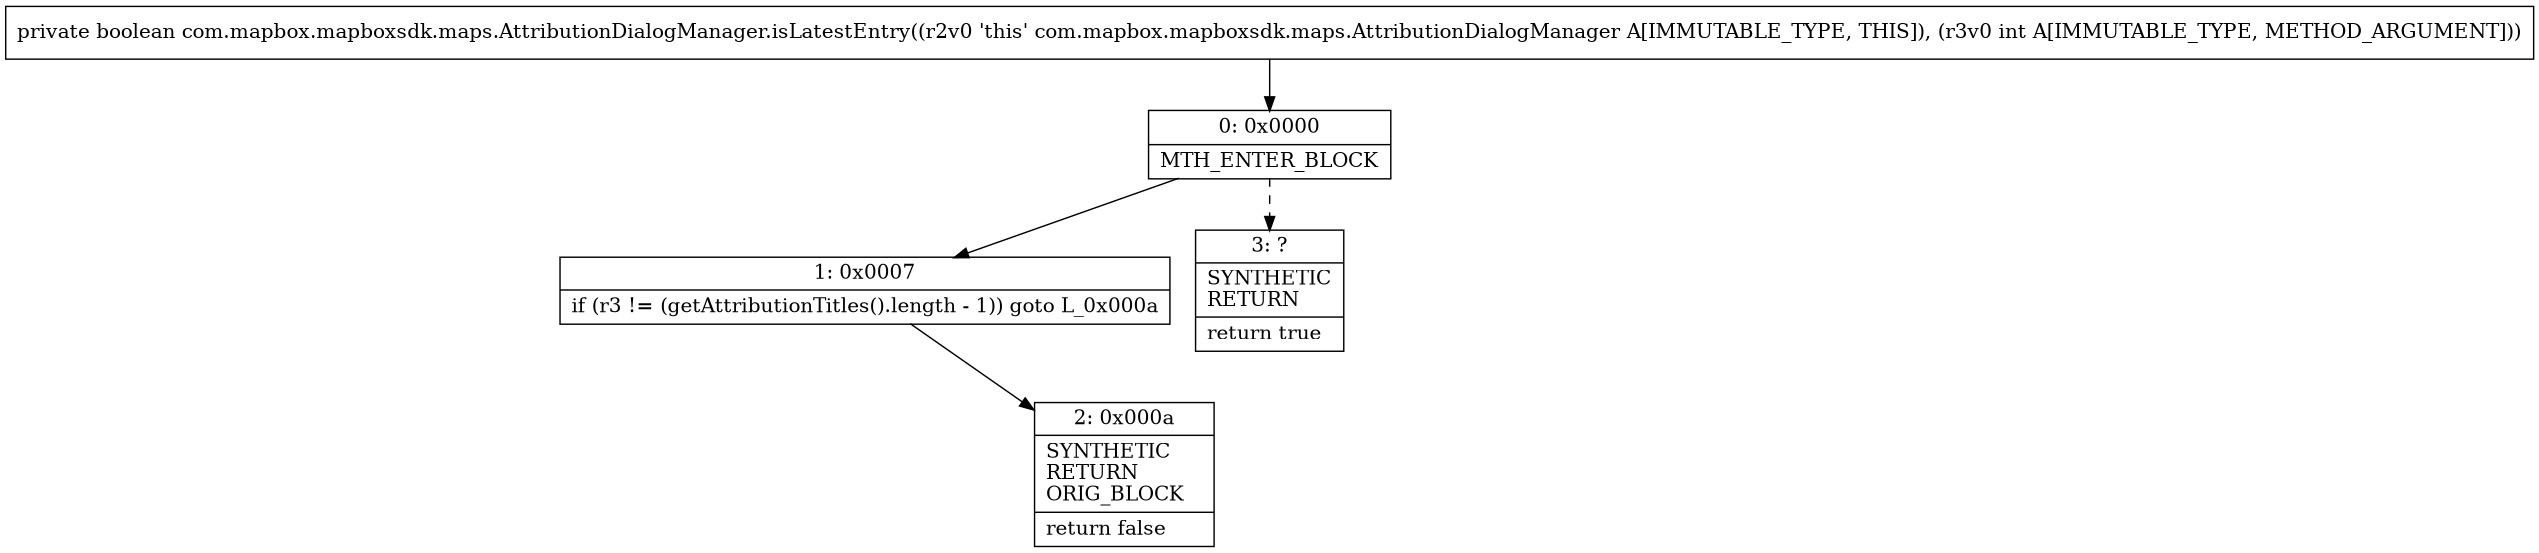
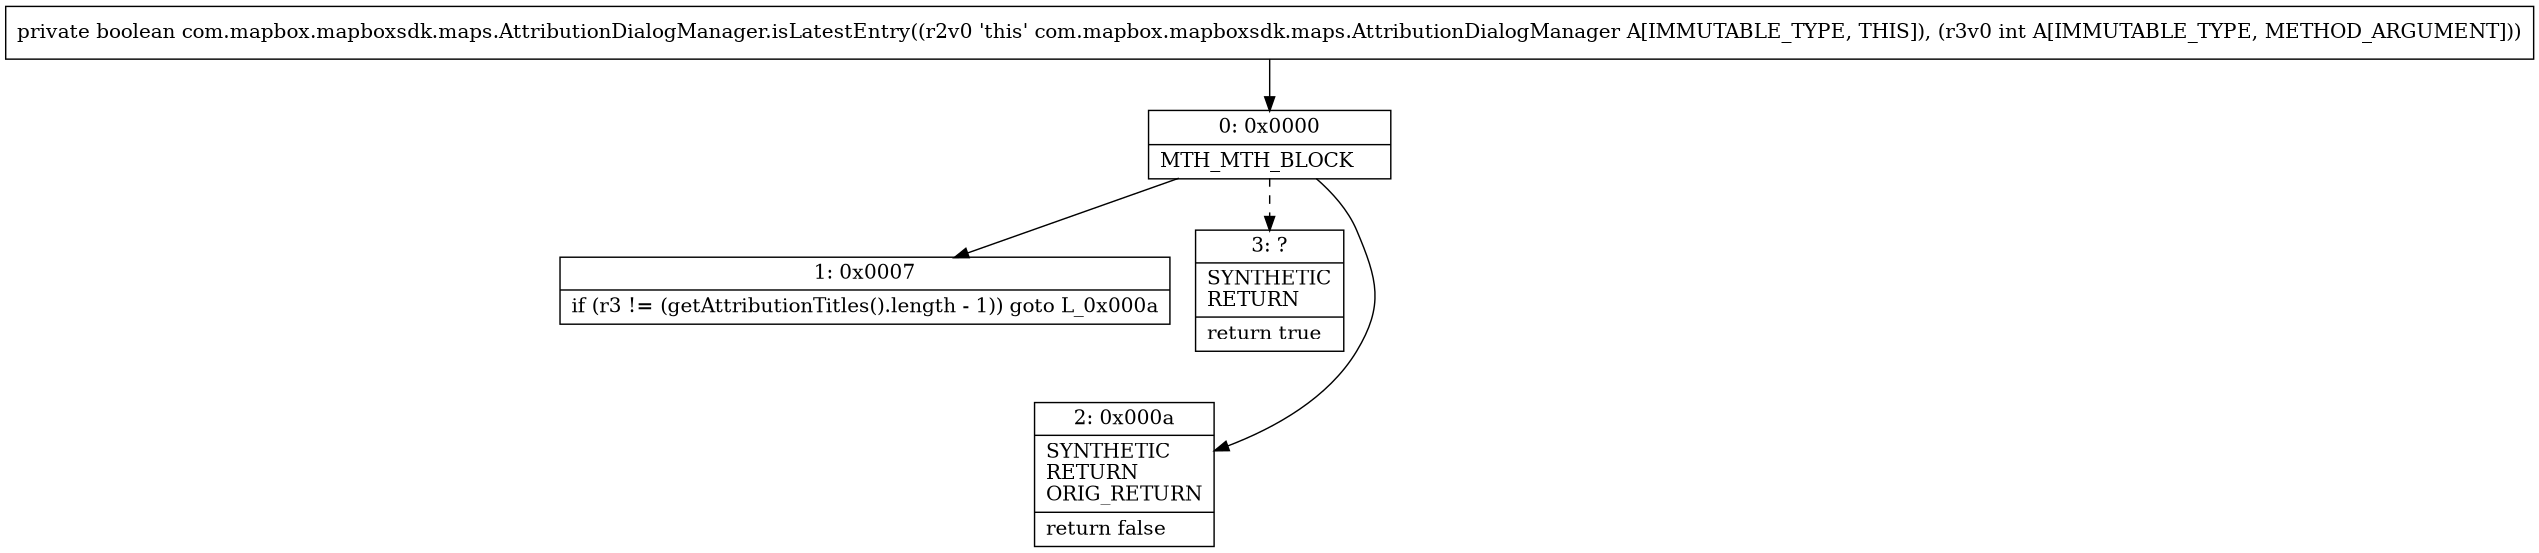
(1270, 161) -> (1257, 161)
(966, 363) -> (1364, 338)
(1115, 494) -> (1124, 494)
